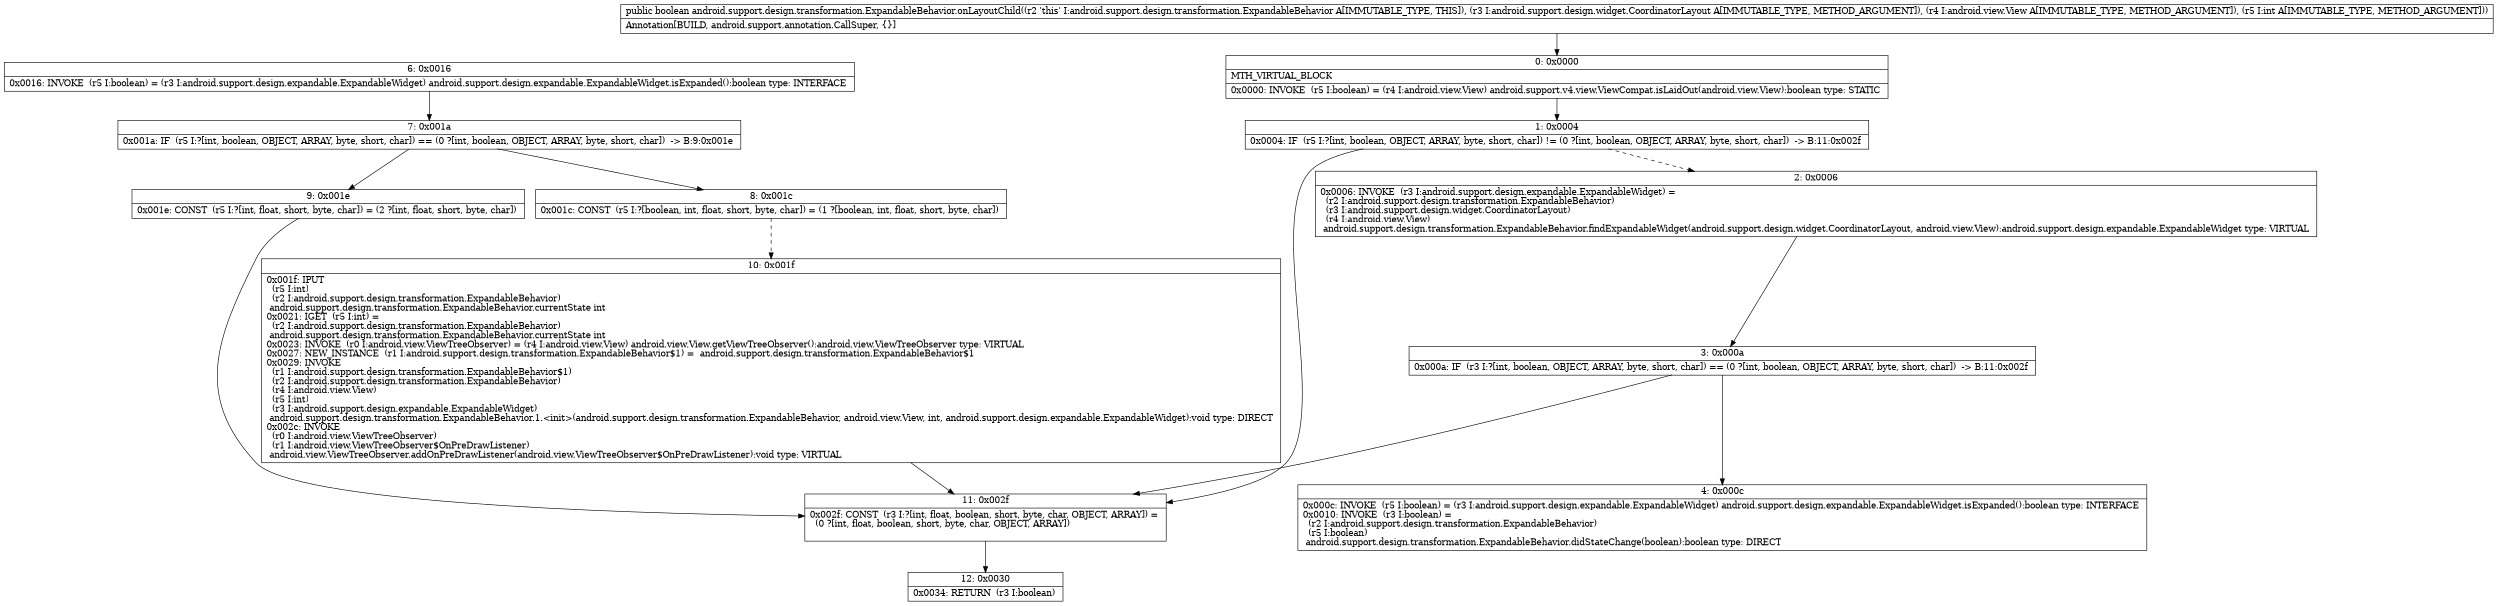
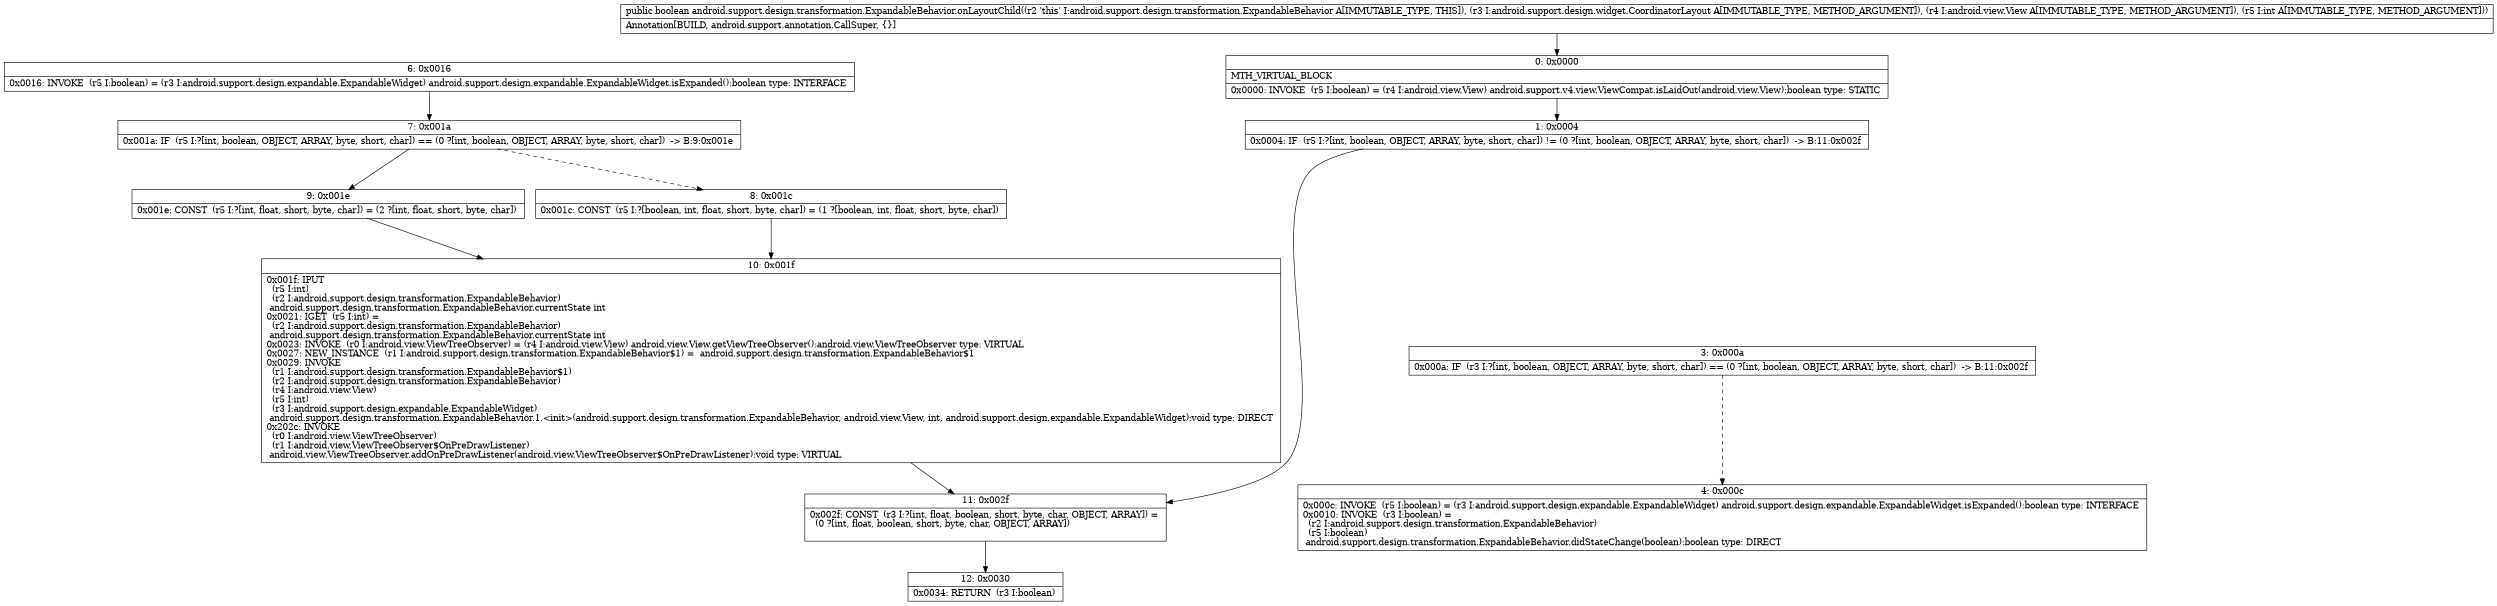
(597, 169) -> (597, 169)
(1816, 204) -> none
(771, 235) -> (771, 235)
(1722, 427) -> (1722, 427)
(306, 428) -> (306, 428)
(1407, 441) -> none
(384, 495) -> (422, 238)
